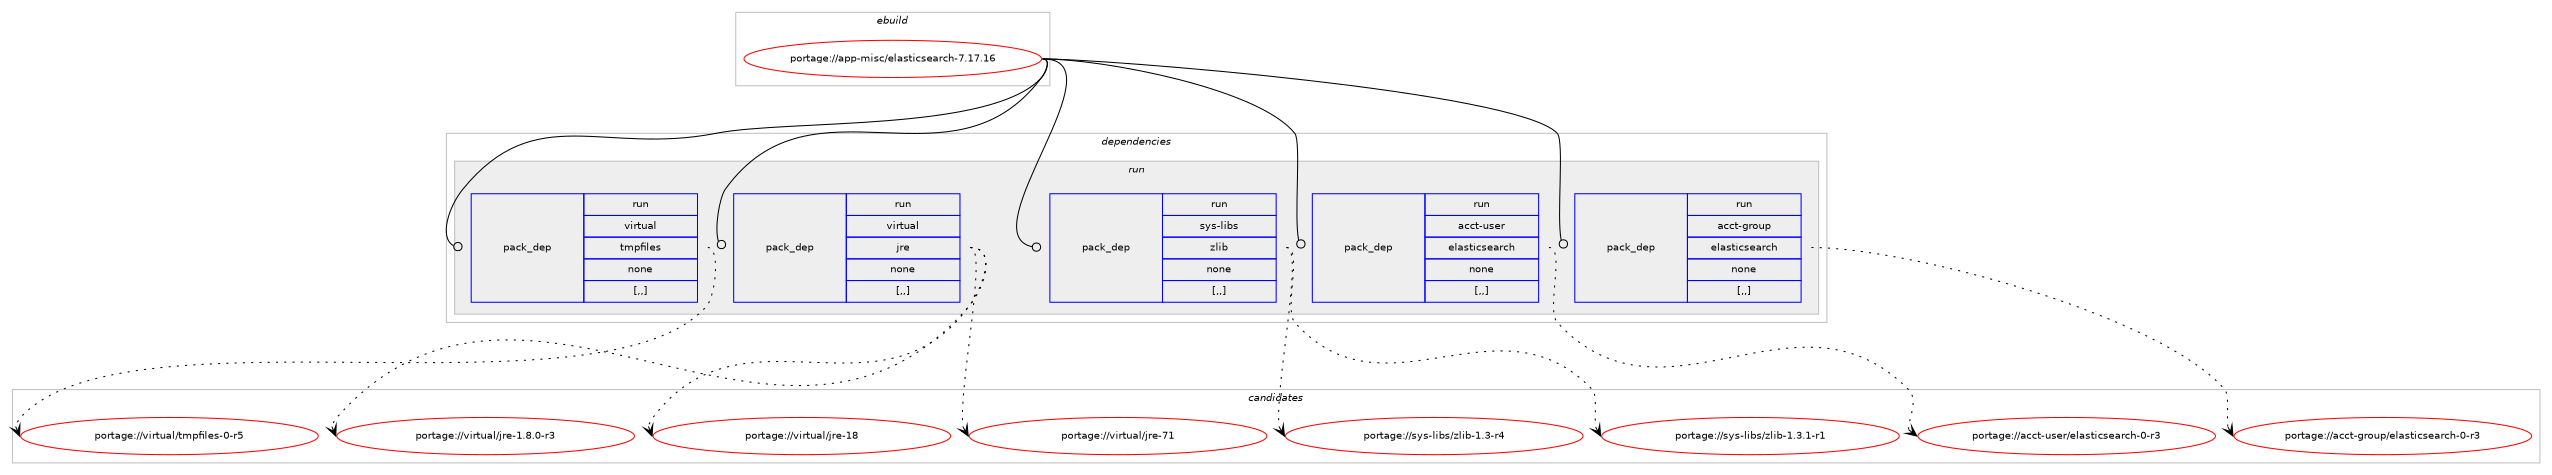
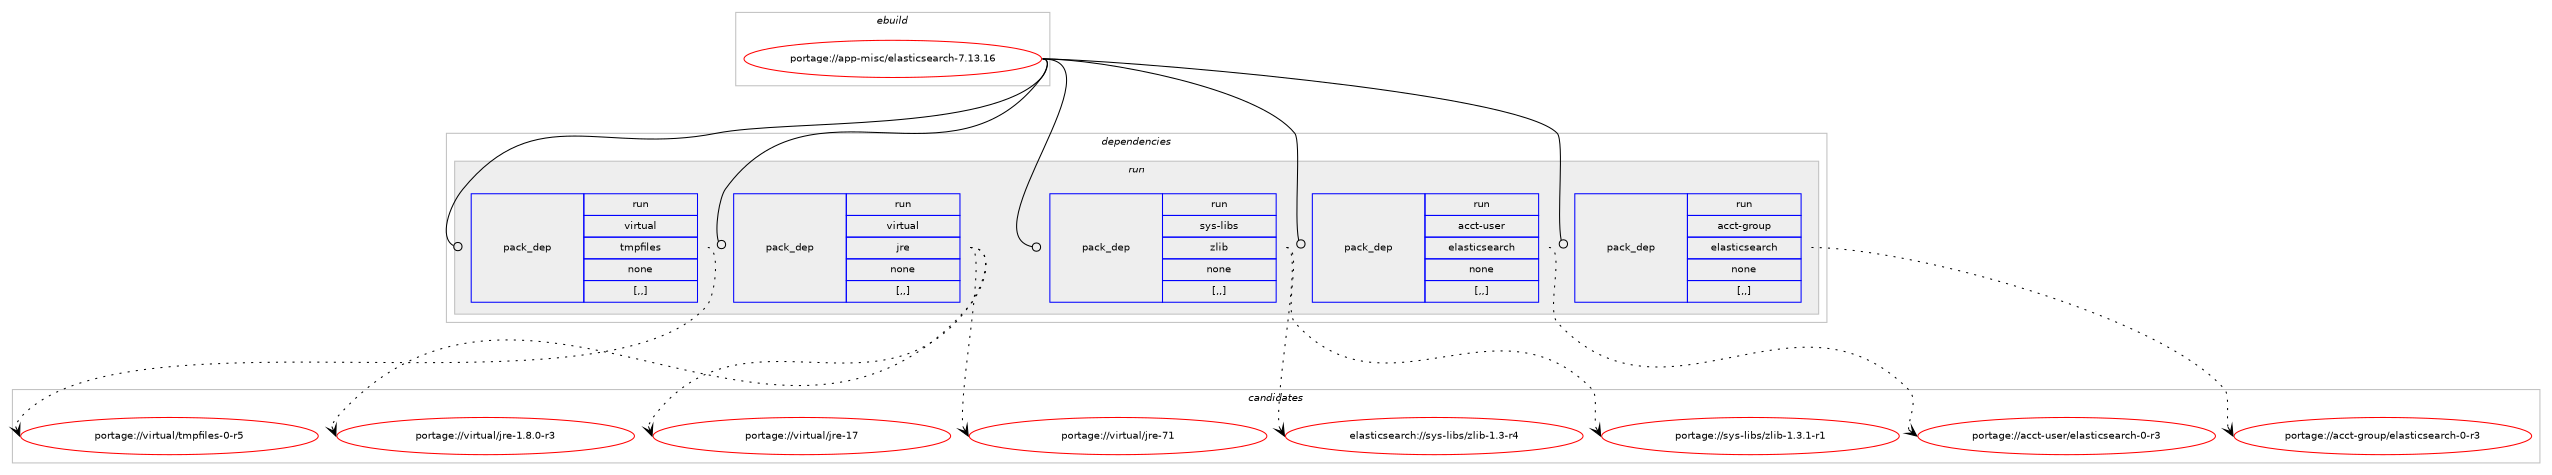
(893, 59) -> (893, 59)
(802, 436) -> (802, 436)
(1434, 436) -> (1434, 436)
